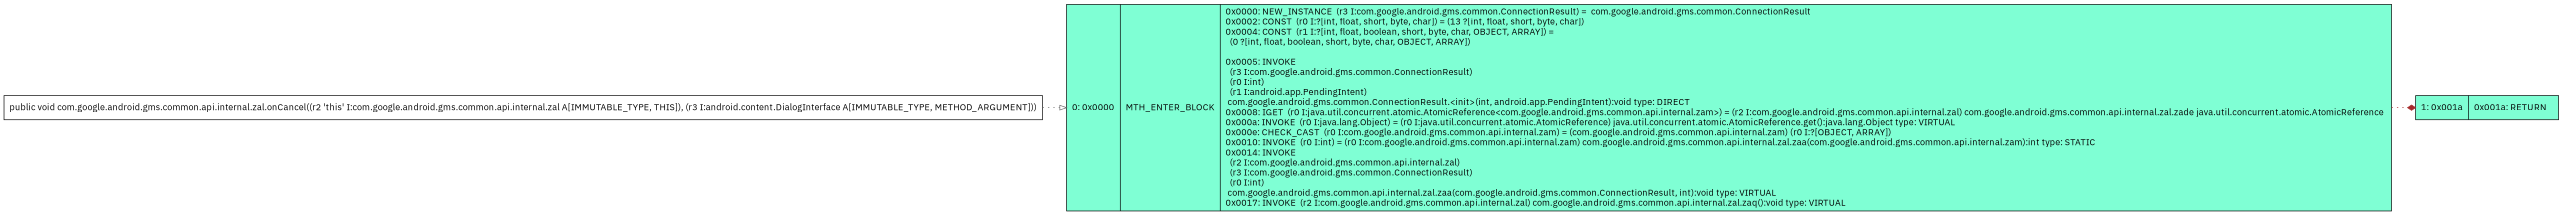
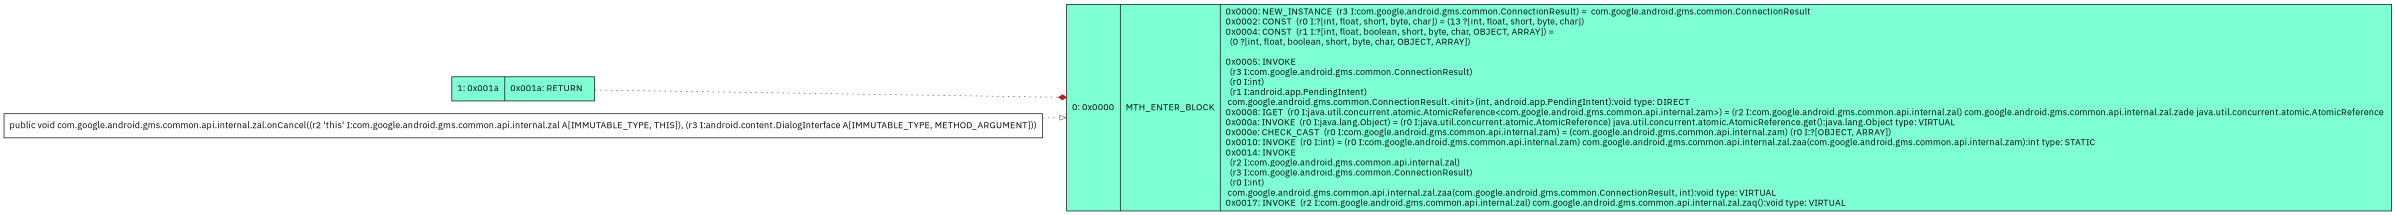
(2400, 108) -> (827, 94)
